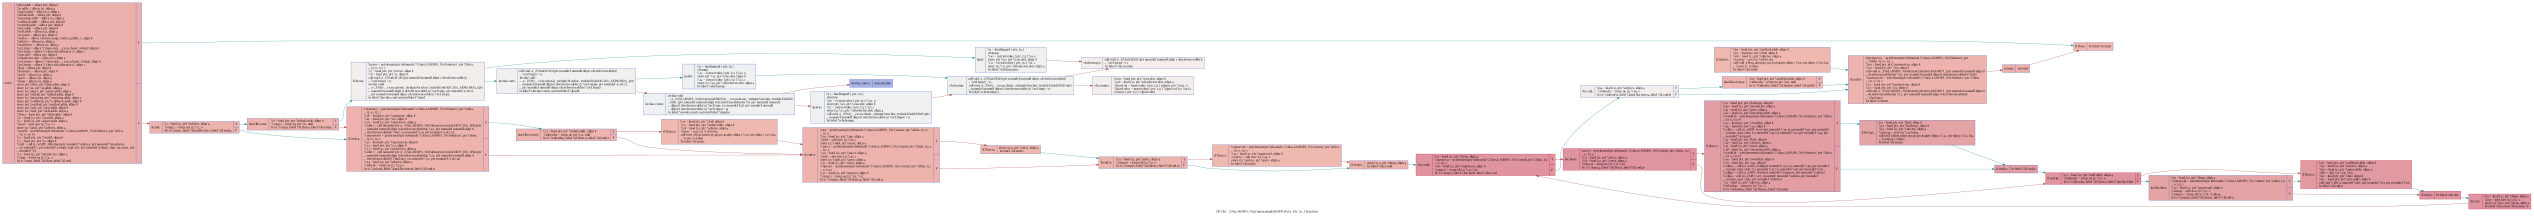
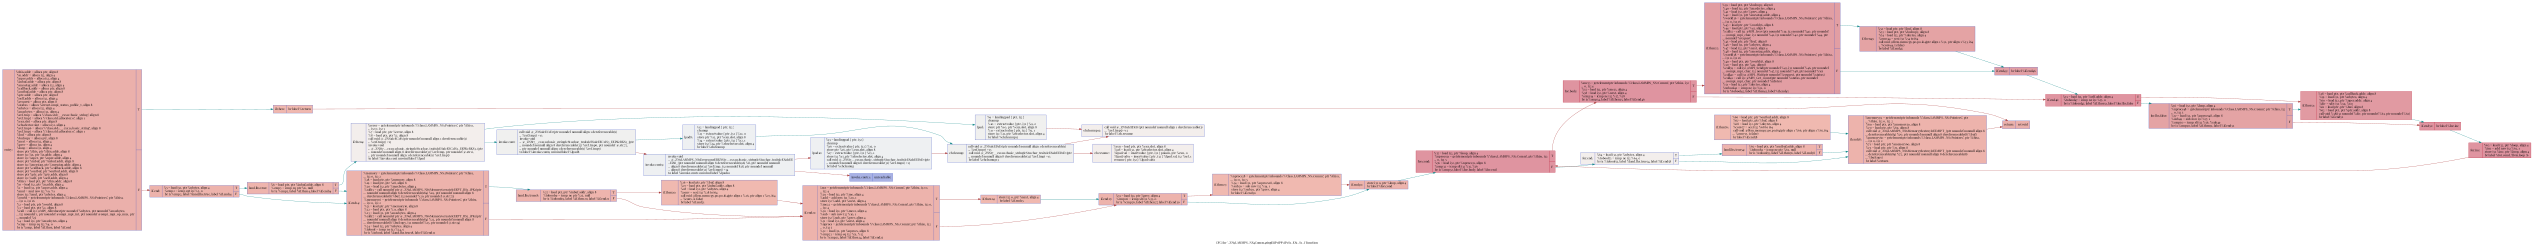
(2053, 58) -> (1160, 109)
(342, 127) -> (342, 191)
